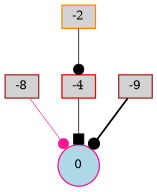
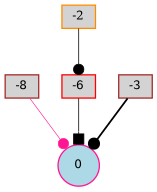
(79, 86) -> (79, 86)
(135, 86) -> (135, 86)
